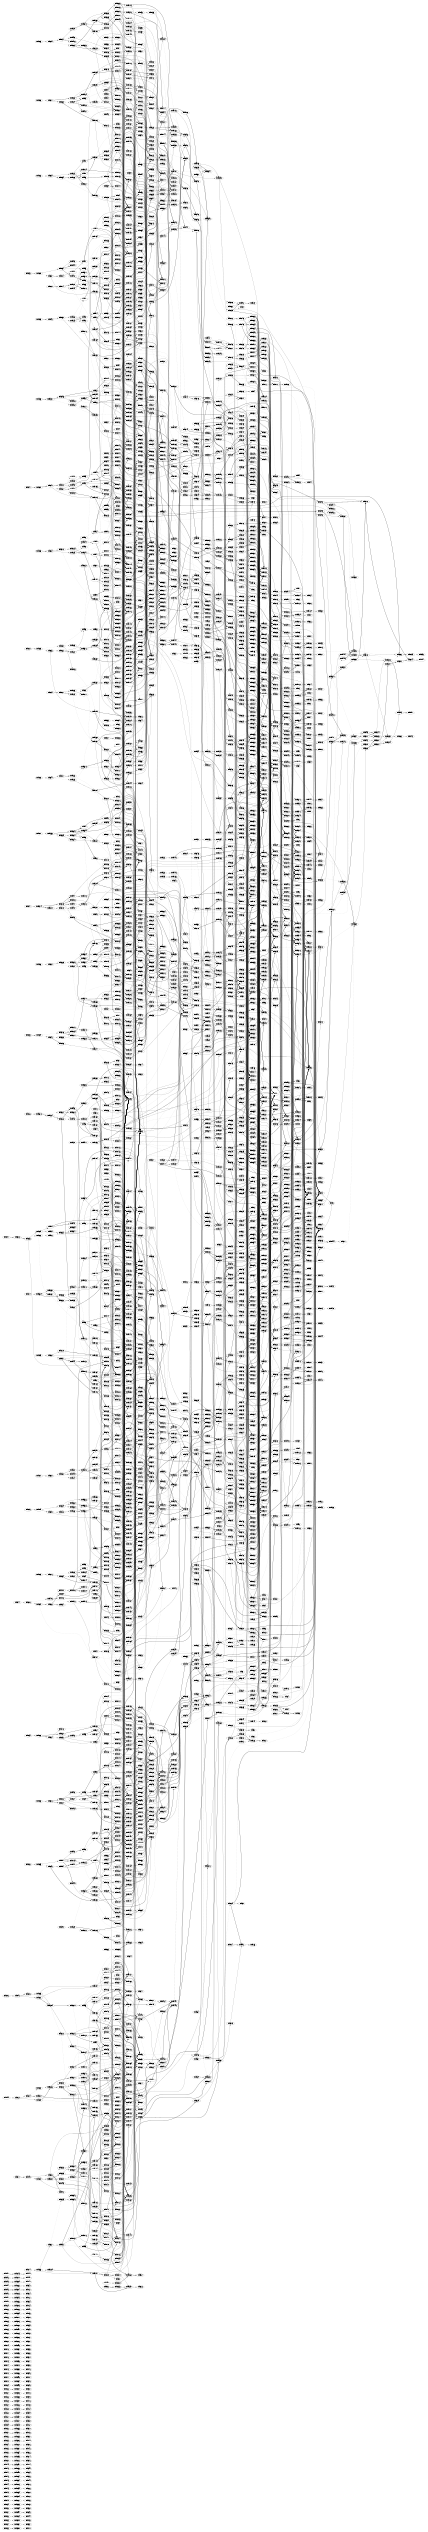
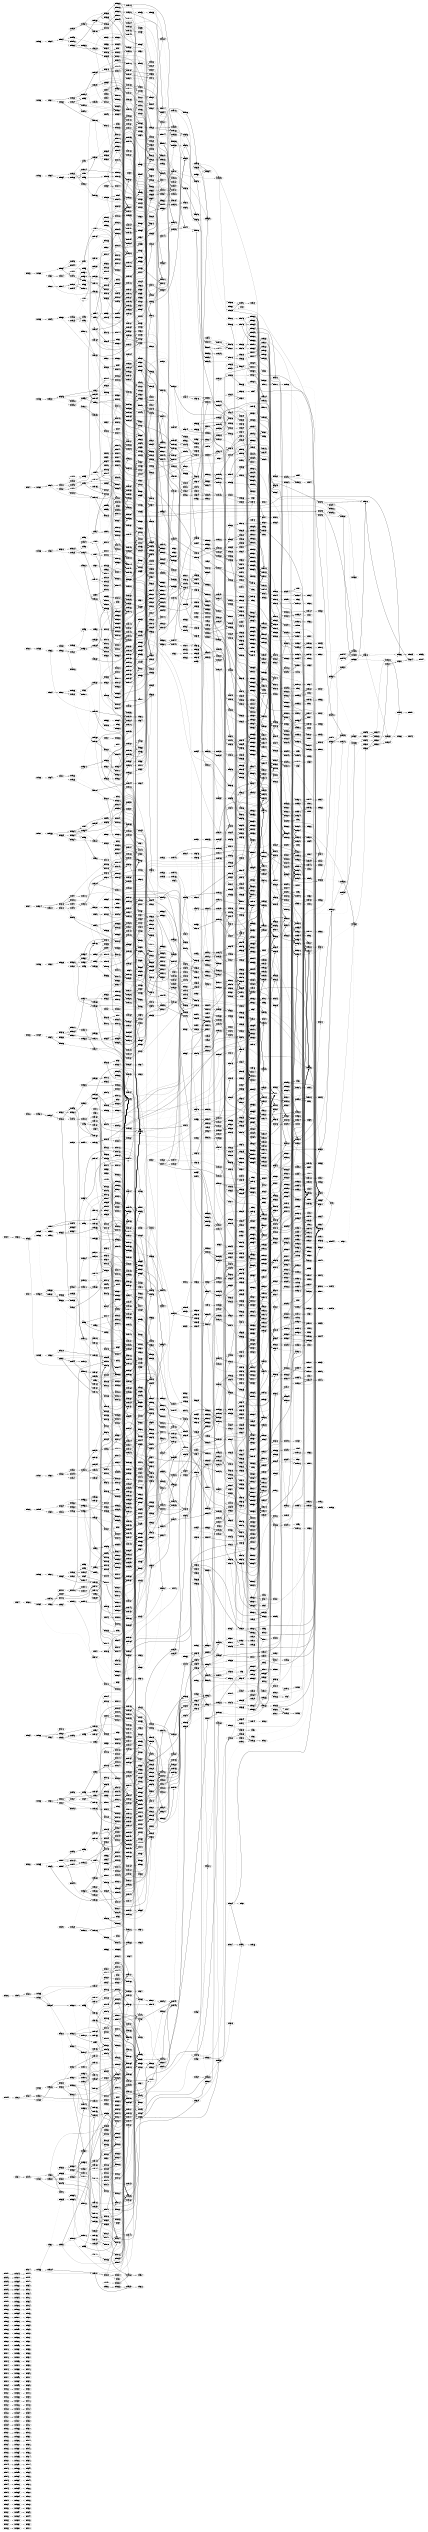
(298, 1362) -> none
